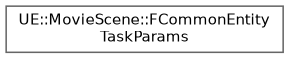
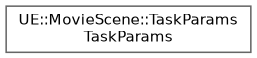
(145, 29) -> (128, 29)
